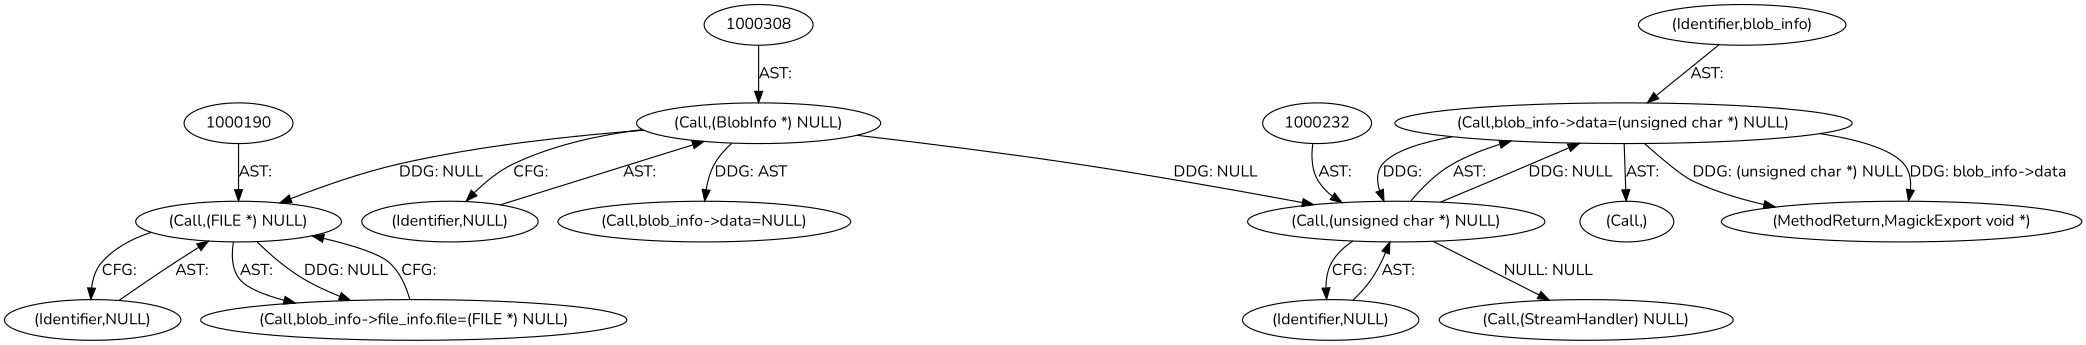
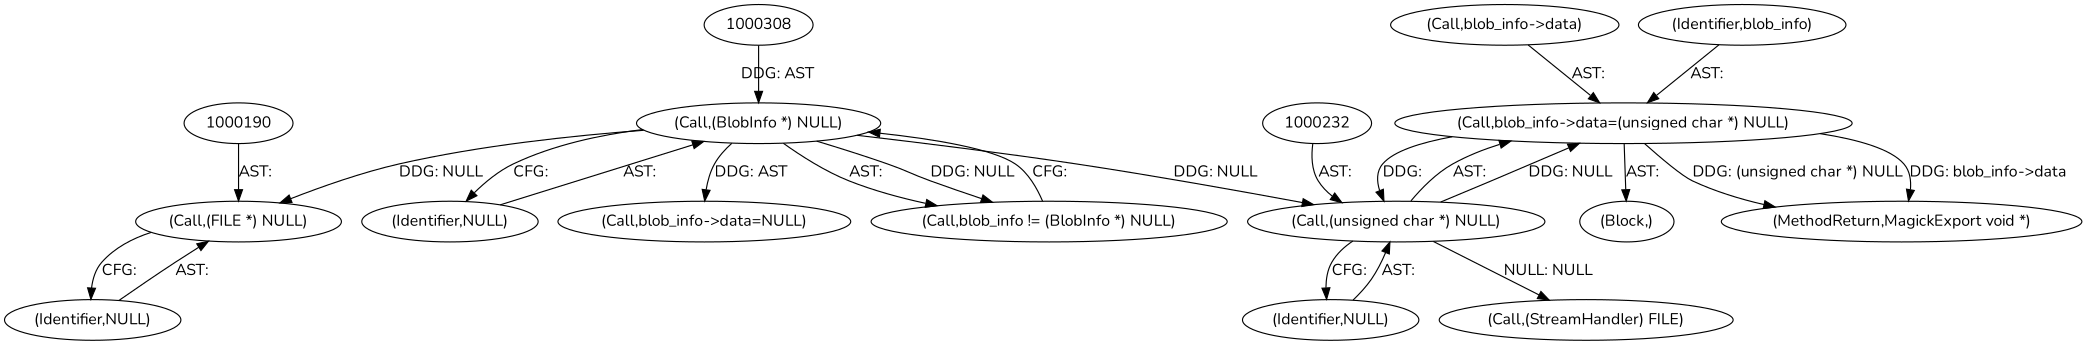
none -> (1505, 25)
(778, 74) -> (778, 74)
none -> (1049, 222)
(1627, 222) -> (1627, 222)
(414, 320) -> none
(1586, 320) -> (1586, 320)
